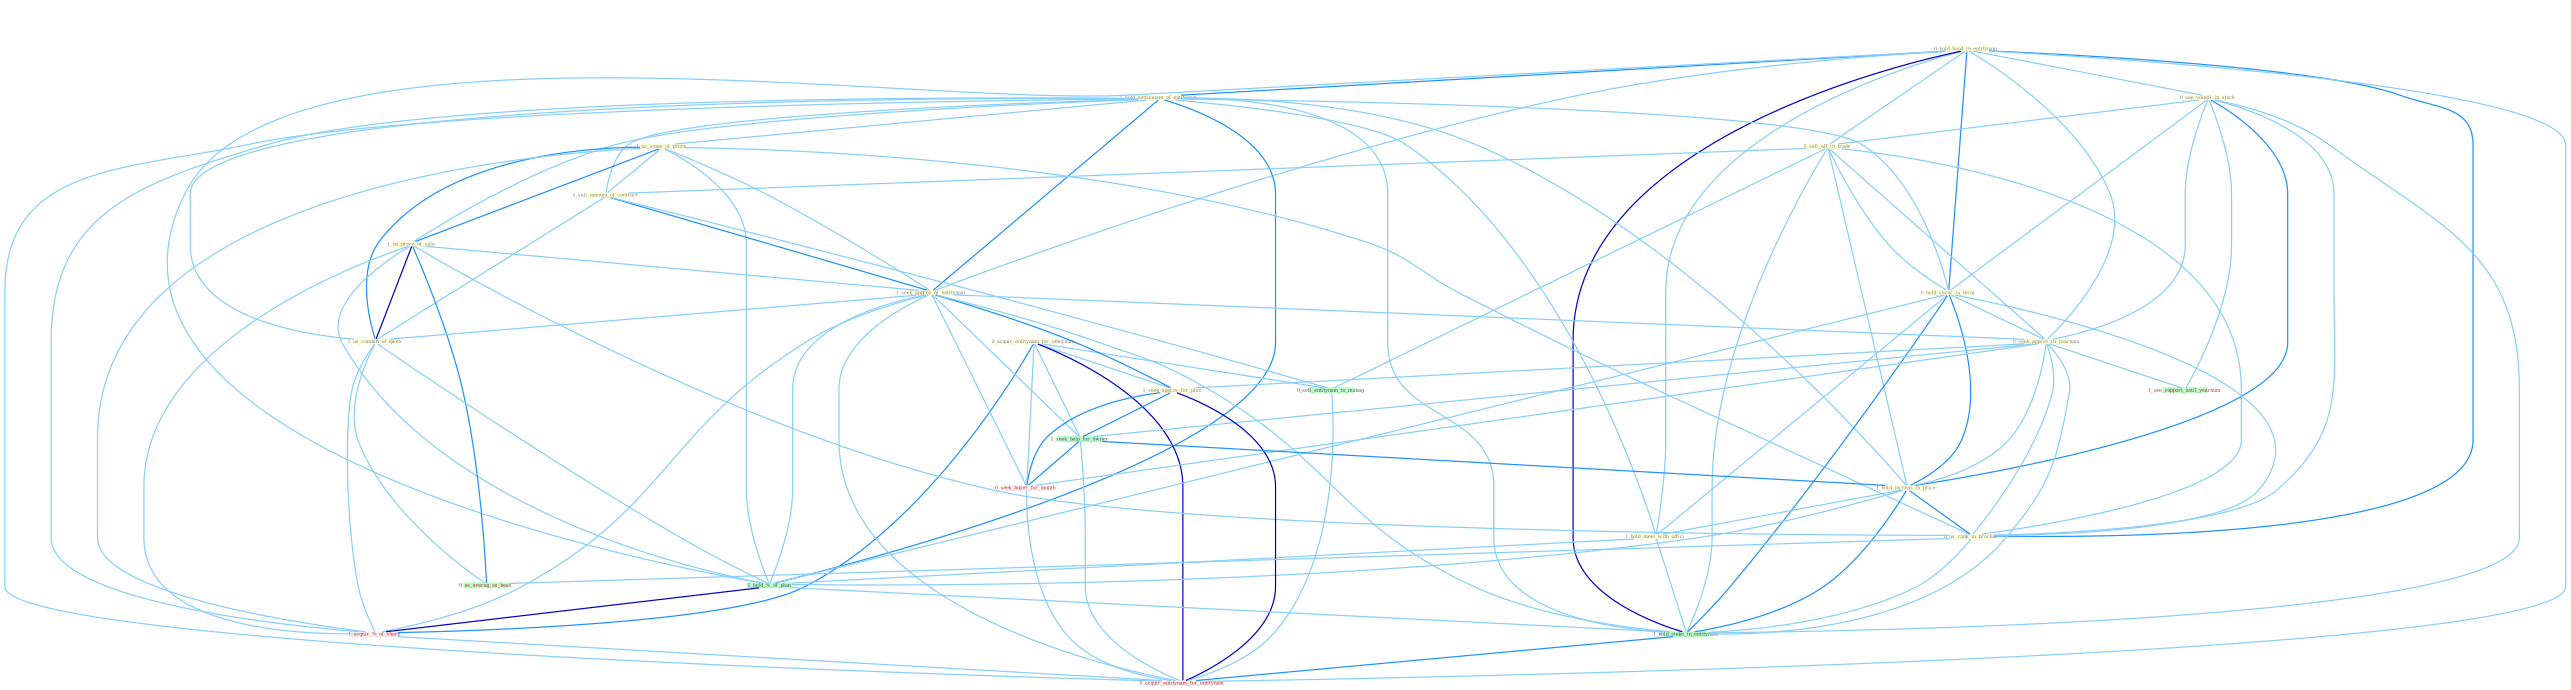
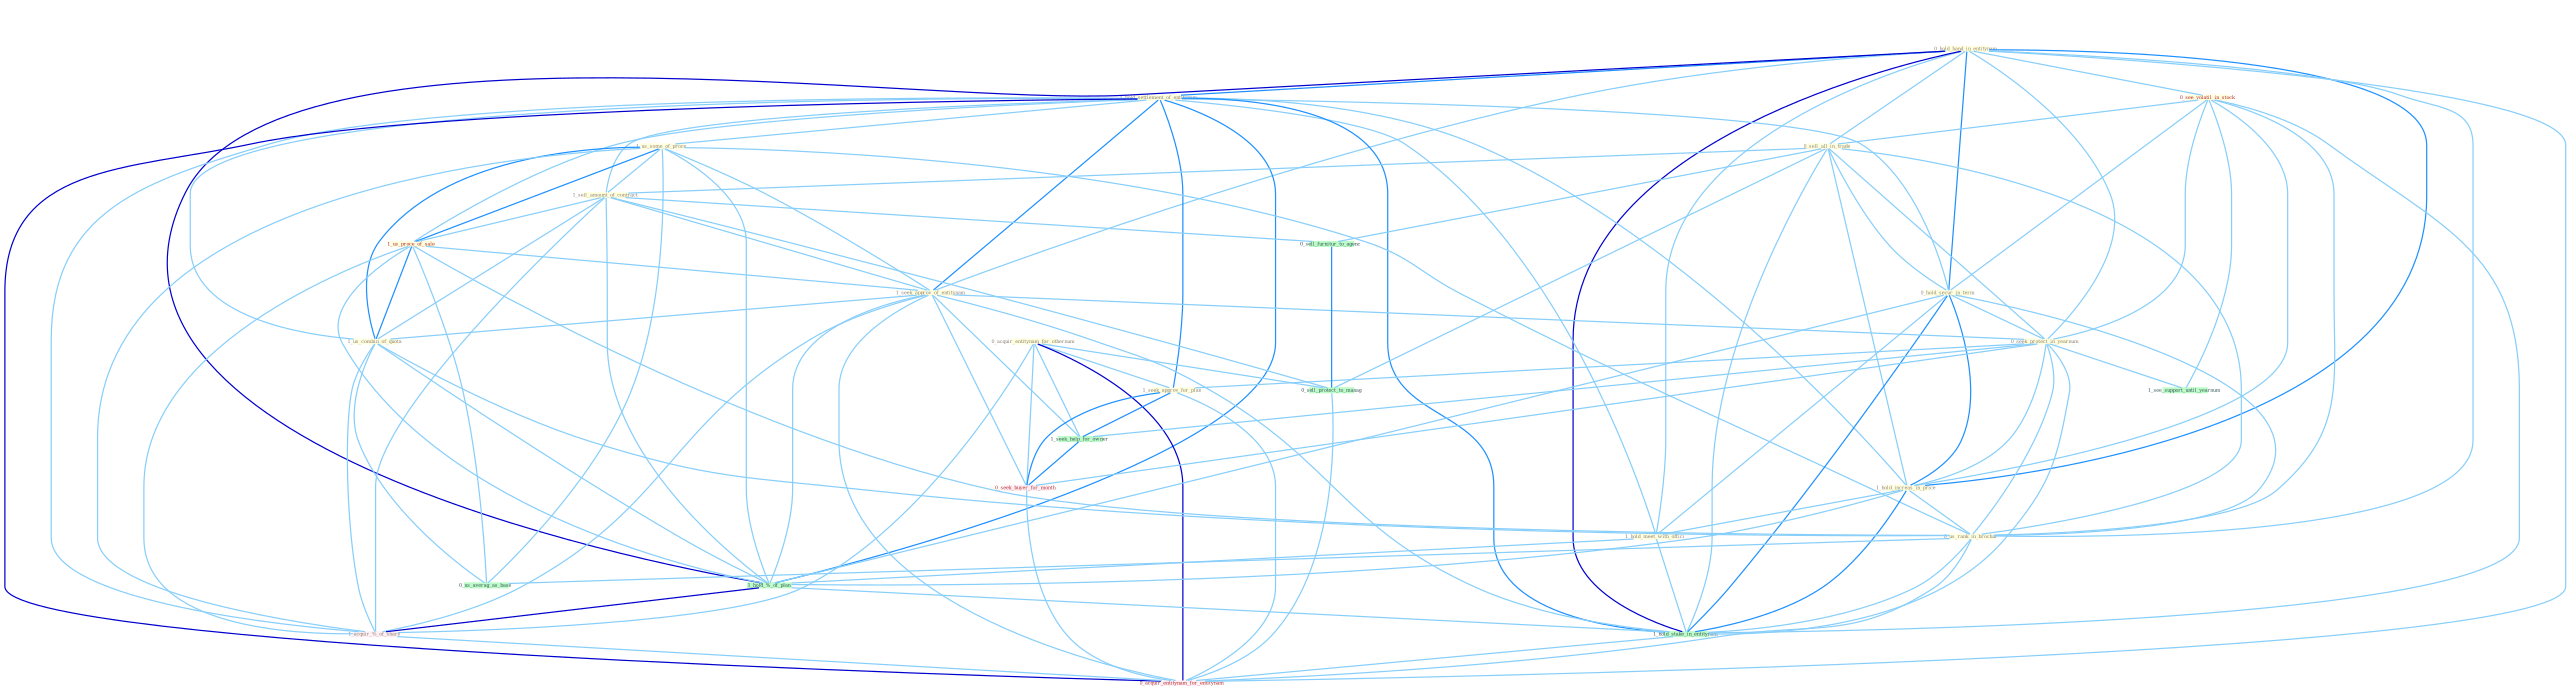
(658, 79) -> (658, 79)
(2208, 98) -> (2208, 98)
none -> (509, 220)
(412, 244) -> (412, 244)
none -> (1332, 244)
(801, 253) -> (801, 253)
(2473, 292) -> (2473, 292)
(394, 293) -> (394, 293)
(1056, 335) -> (1183, 243)
(2046, 341) -> (2046, 341)
(1393, 369) -> (1393, 369)
(2259, 383) -> (2259, 383)
none -> (632, 389)
(1332, 390) -> (1332, 390)
(2185, 390) -> (2185, 390)
none -> (419, 397)
(5, 417) -> (5, 417)
(469, 419) -> (469, 419)
none -> (629, 427)
(1474, 462) -> (2415, 250)
none -> (991, 502)
(1940, 512) -> (1940, 512)
(1276, 533) -> (1276, 533)
(487, 585) -> (487, 585)
(1086, 591) -> (1605, 652)
(770, 599) -> (770, 599)
(376, 634) -> (376, 634)
(1435, 659) -> (1435, 659)
